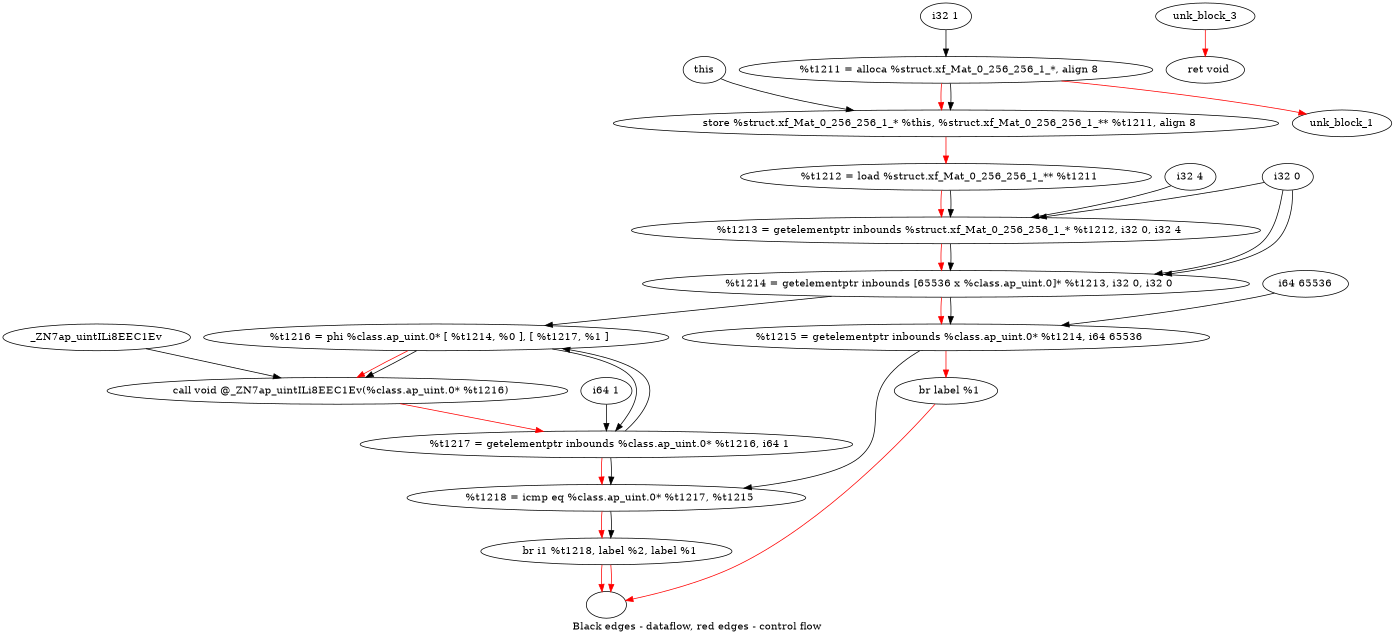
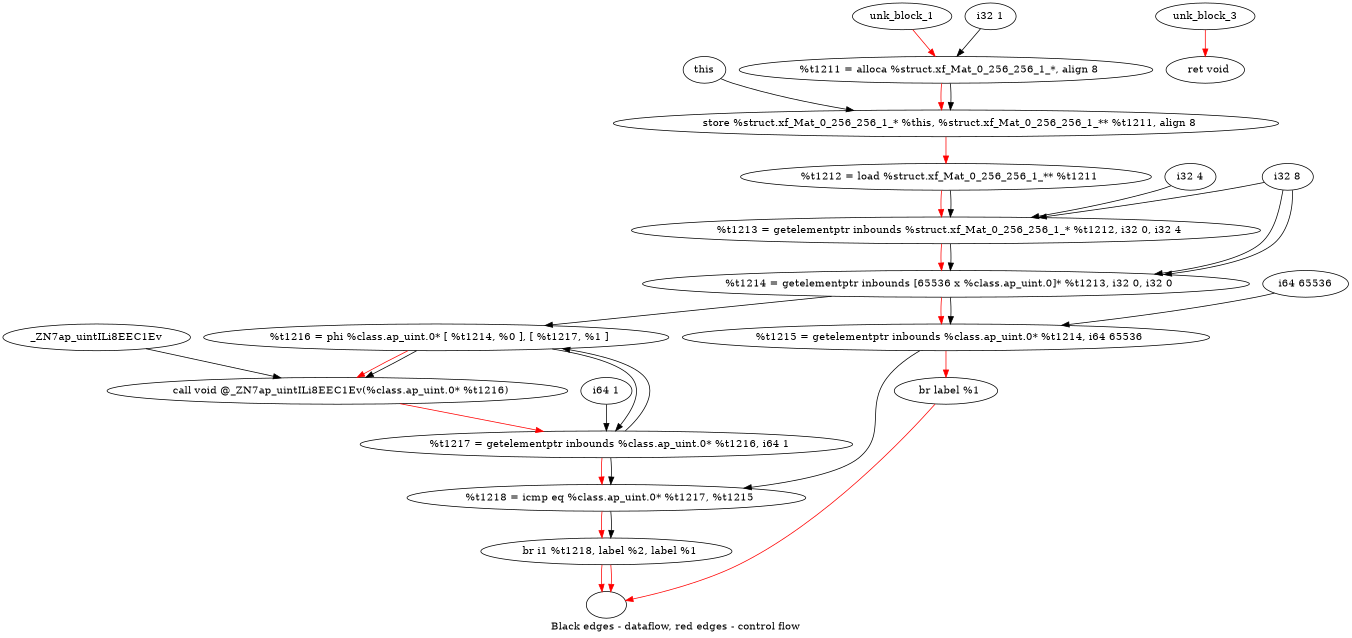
(1180, 95) -> (921, 40)
(1288, 177) -> (1288, 177)
